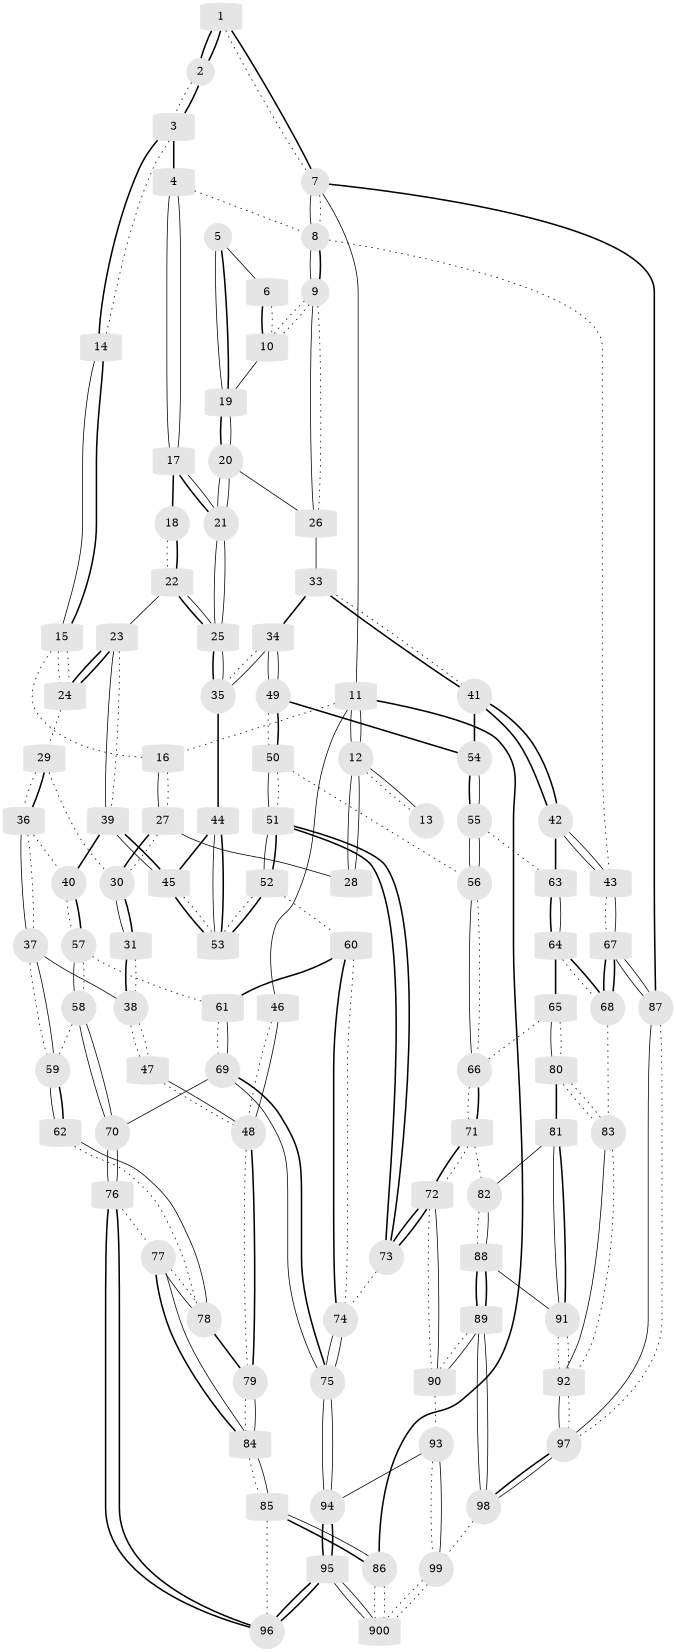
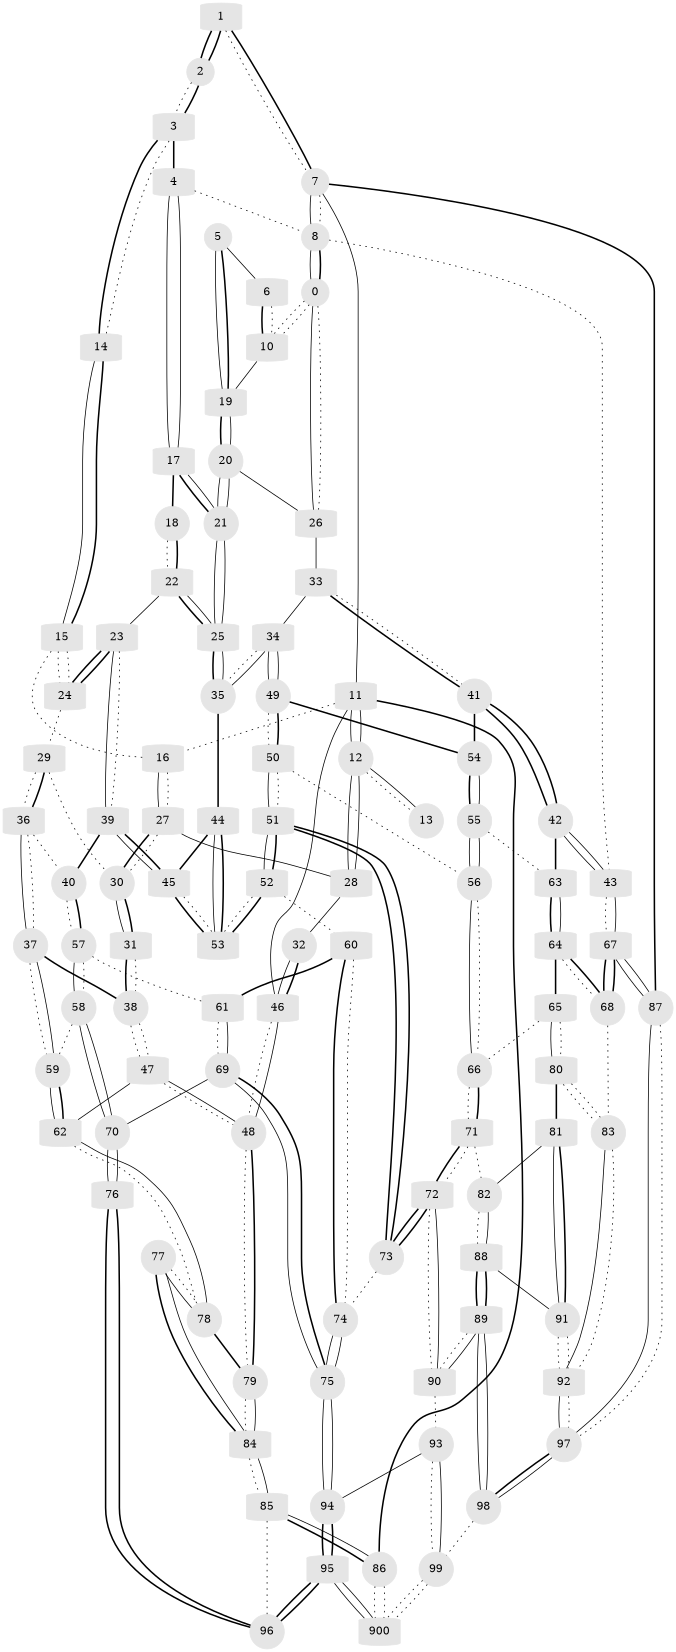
(315, 292) -> (315, 292)
(295, 610) -> (295, 610)
none -> (299, 946)
(78, 977) -> (78, 977)
none -> (96, 1107)
(135, 1226) -> none
